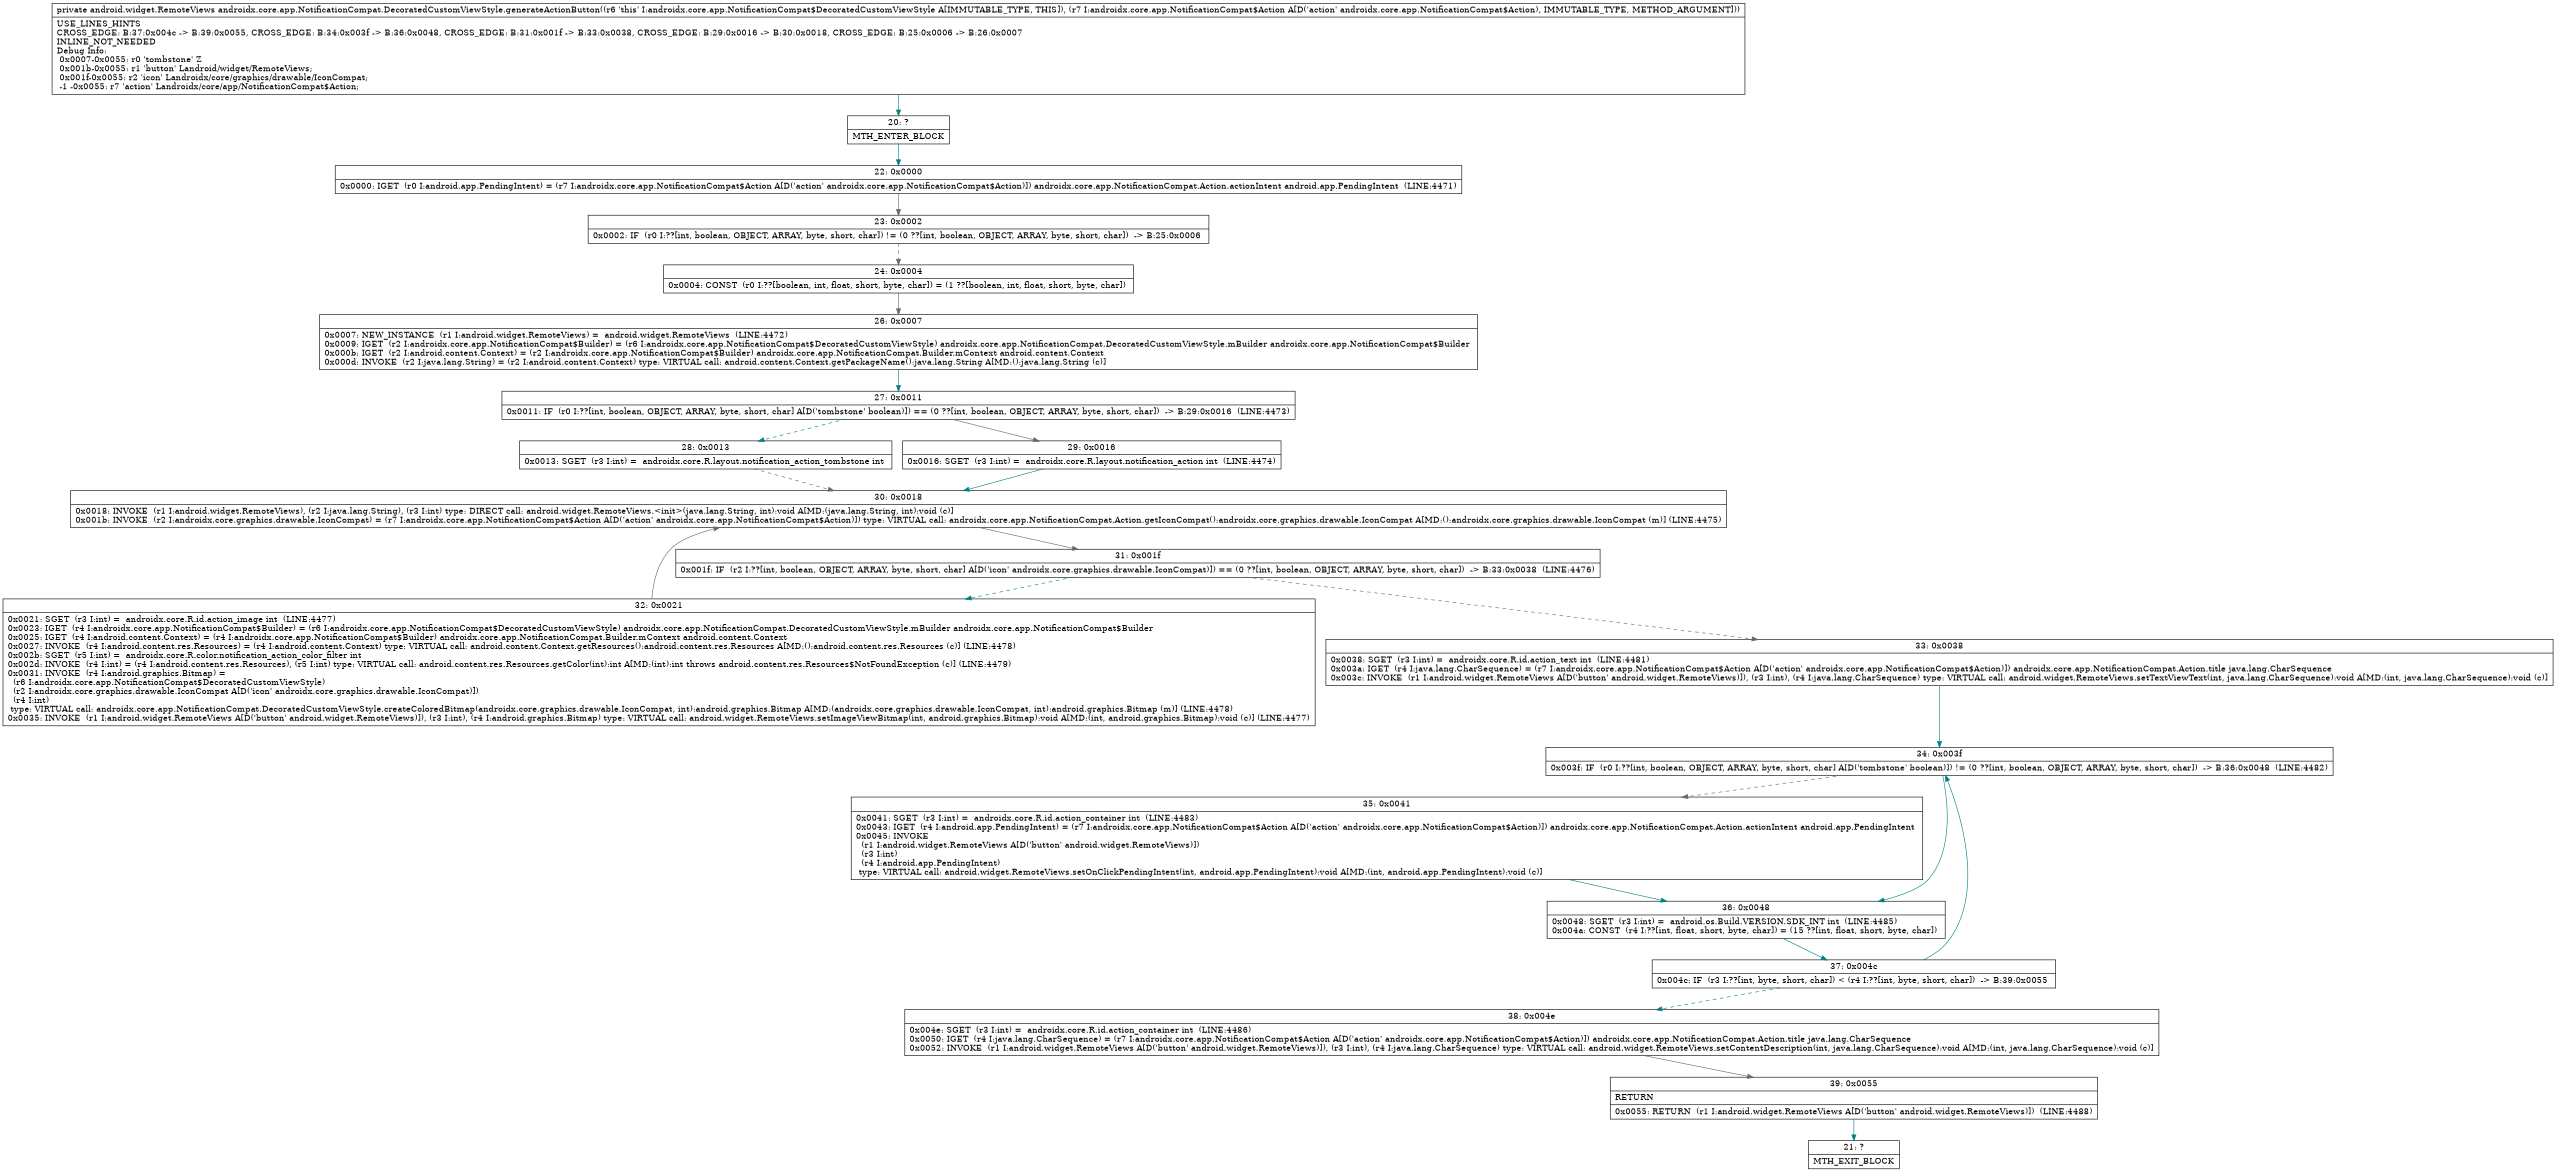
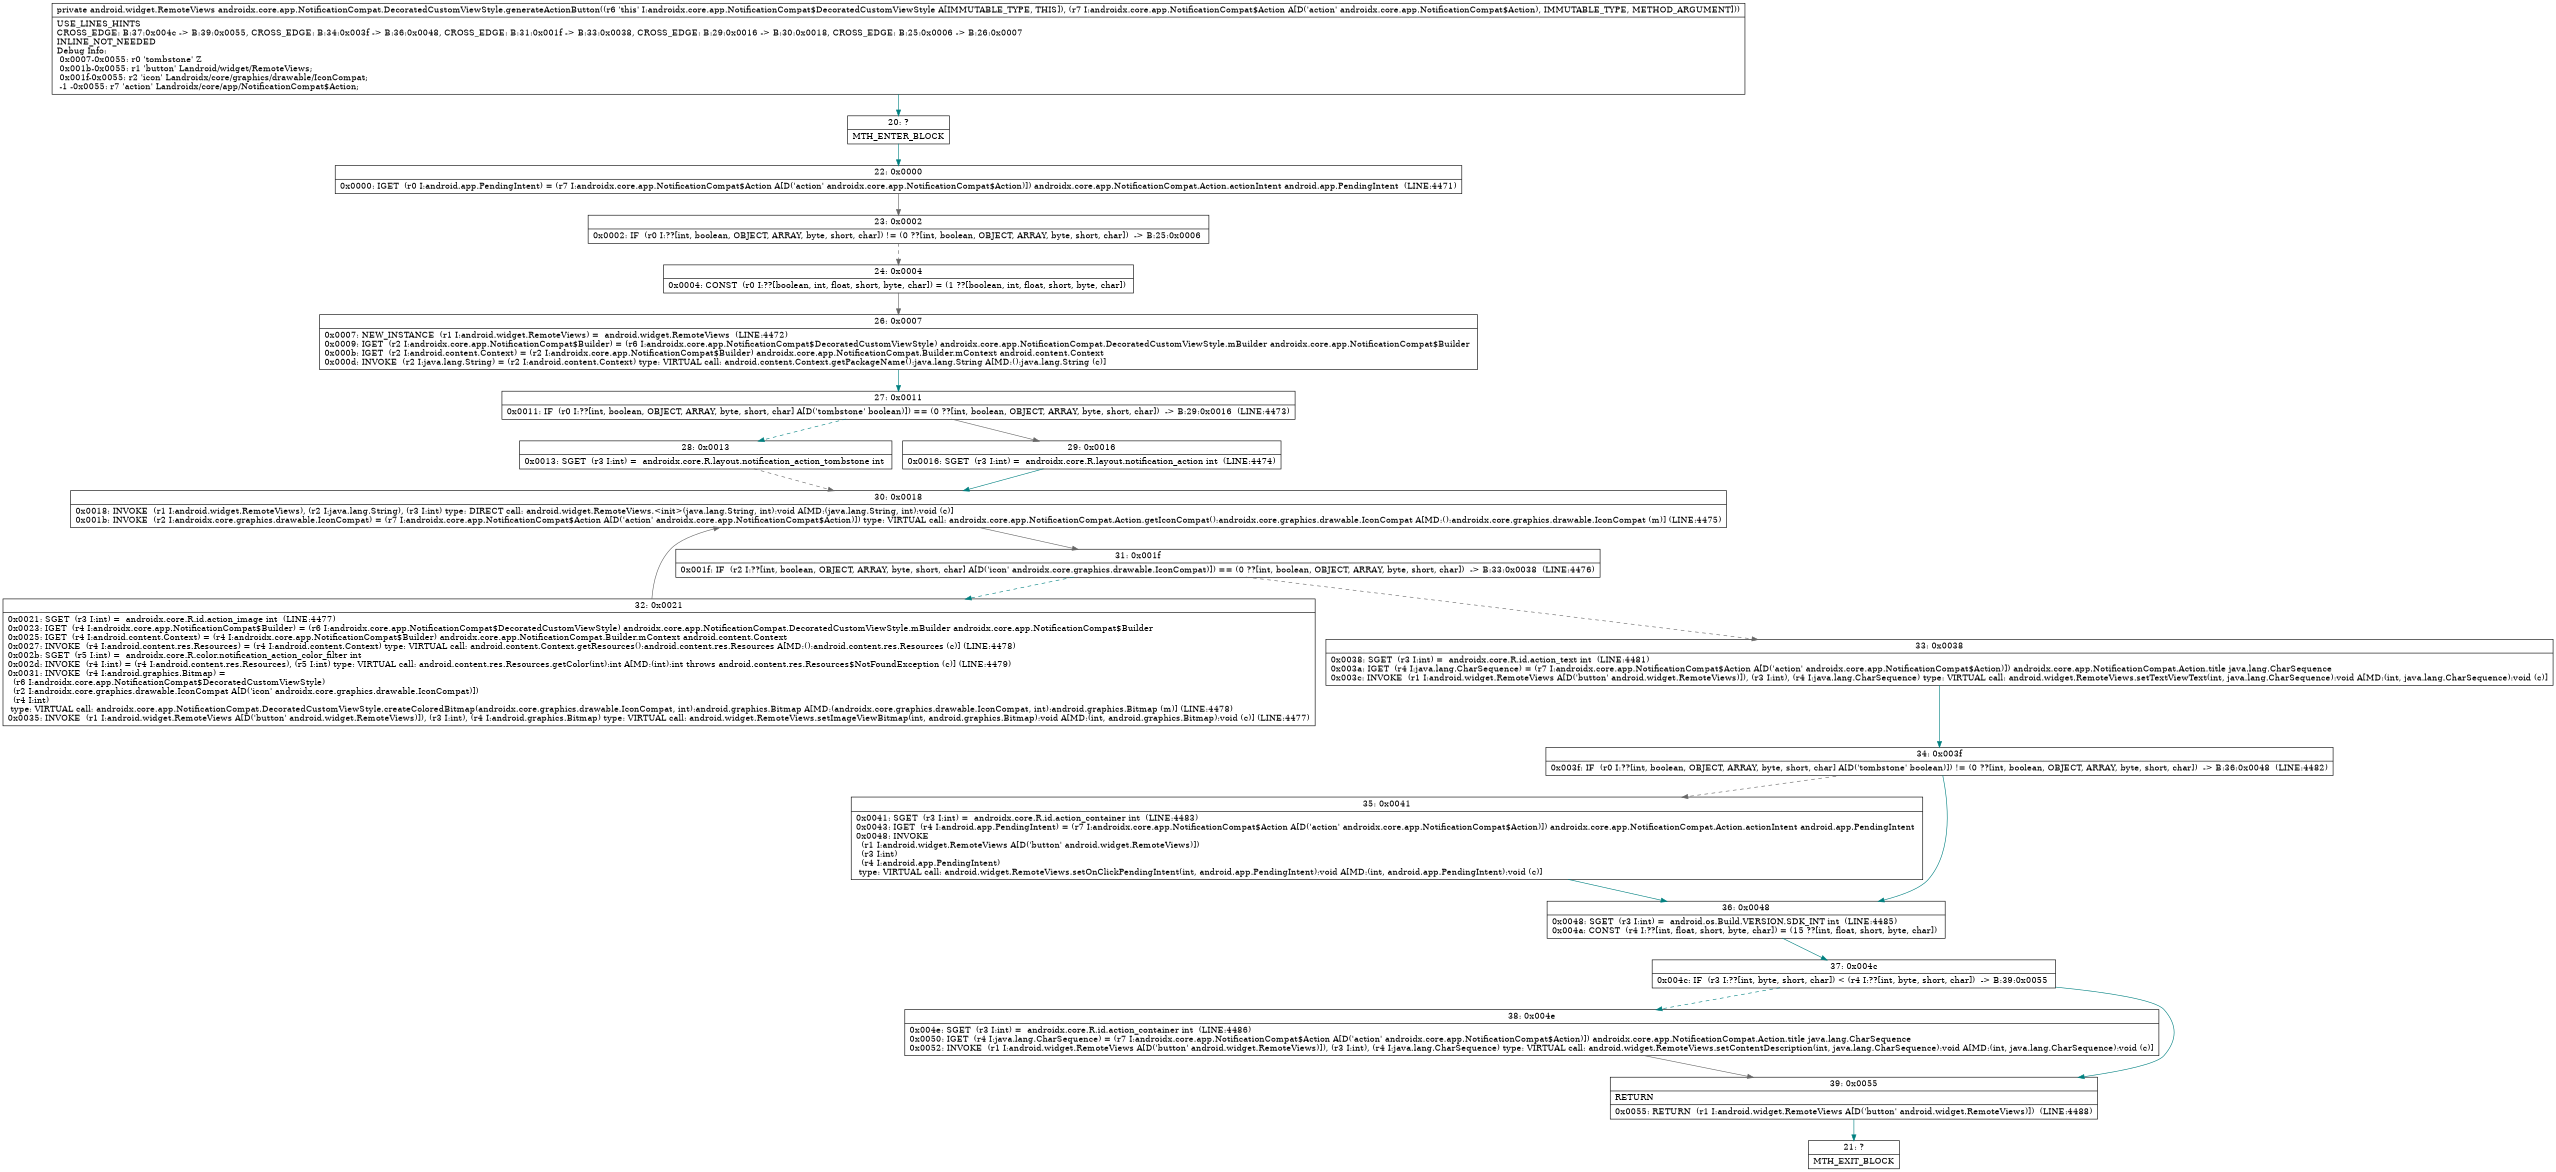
(895, 836) -> (895, 836)
(1968, 878) -> (2171, 1019)
